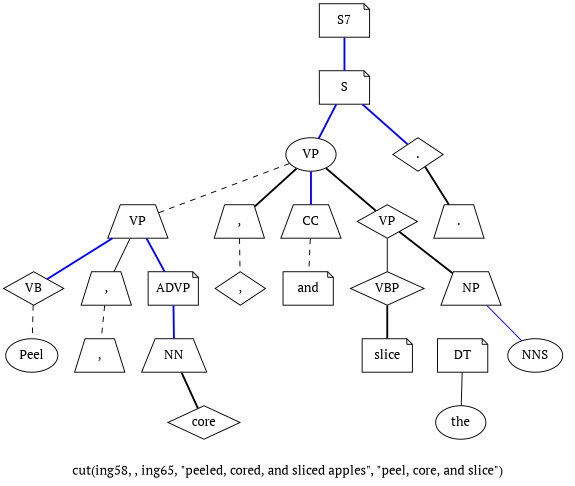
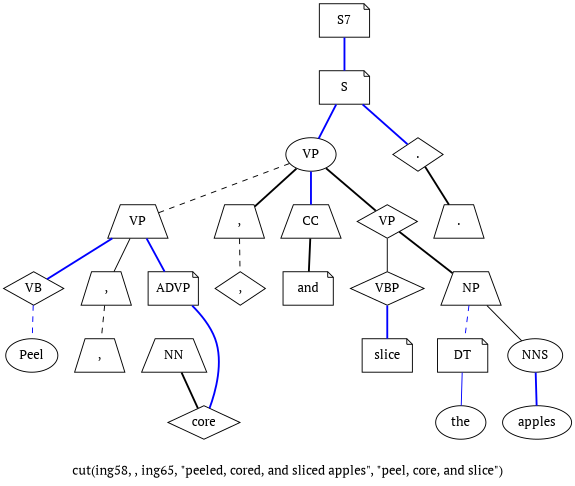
(310, 255) -> (310, 255)
(33, 322) -> (33, 322)
(174, 322) -> (218, 354)
(387, 322) -> (387, 322)
none -> (467, 322)
(504, 323) -> (504, 323)
(462, 389) -> (462, 389)
none -> (537, 422)
